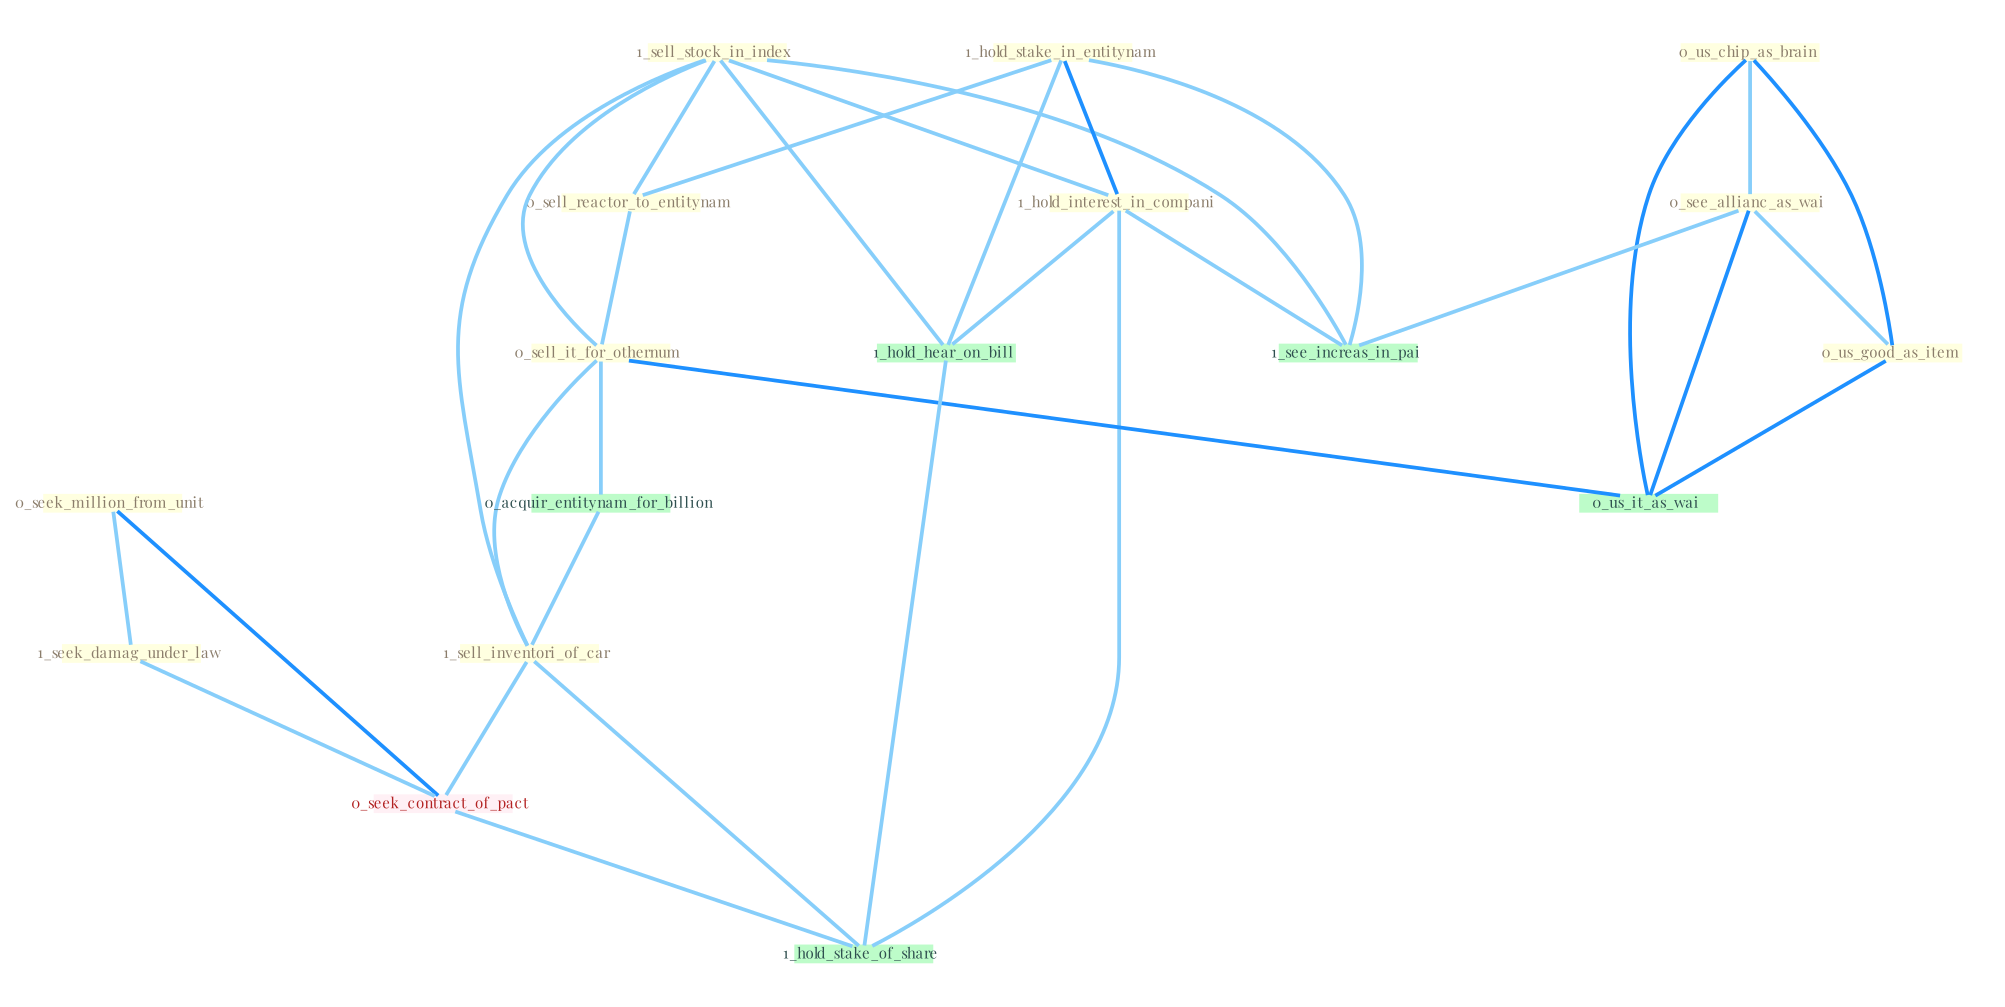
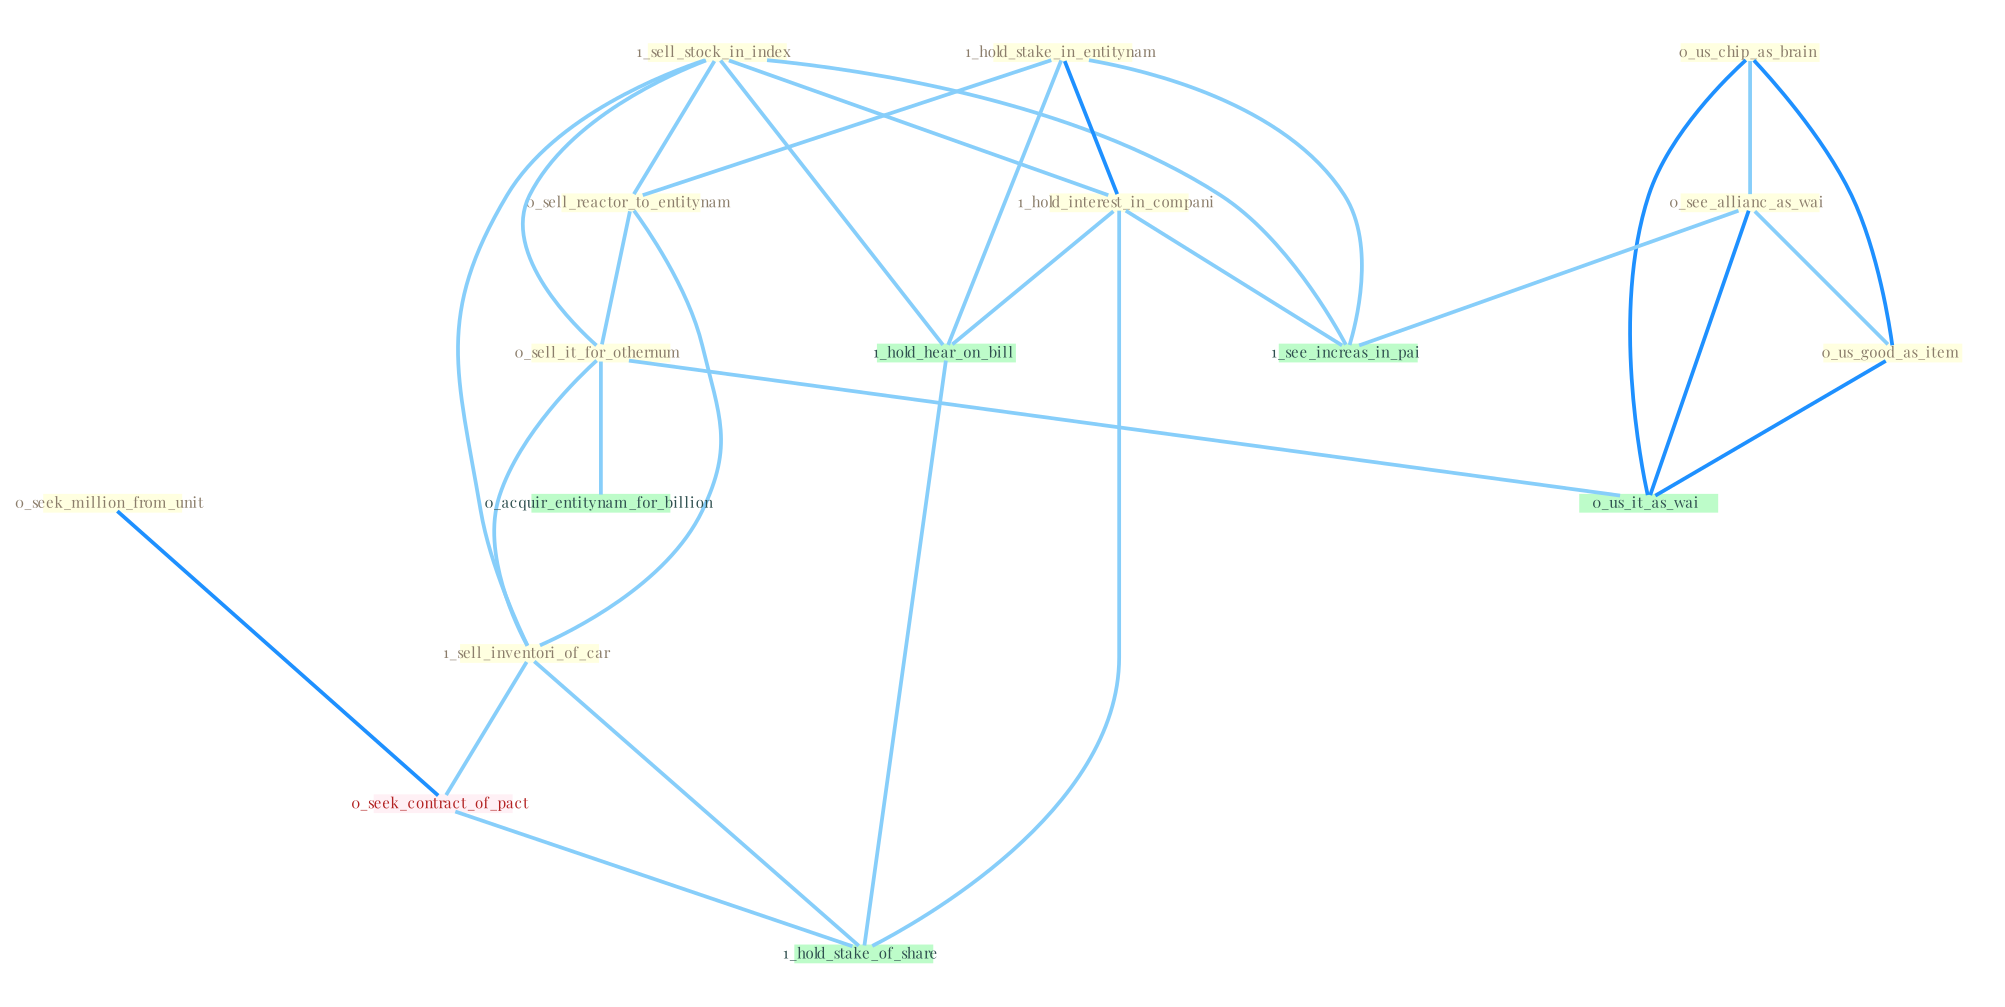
(1149, 431) -> (1149, 431)
(565, 578) -> (719, 460)
(131, 653) -> none
